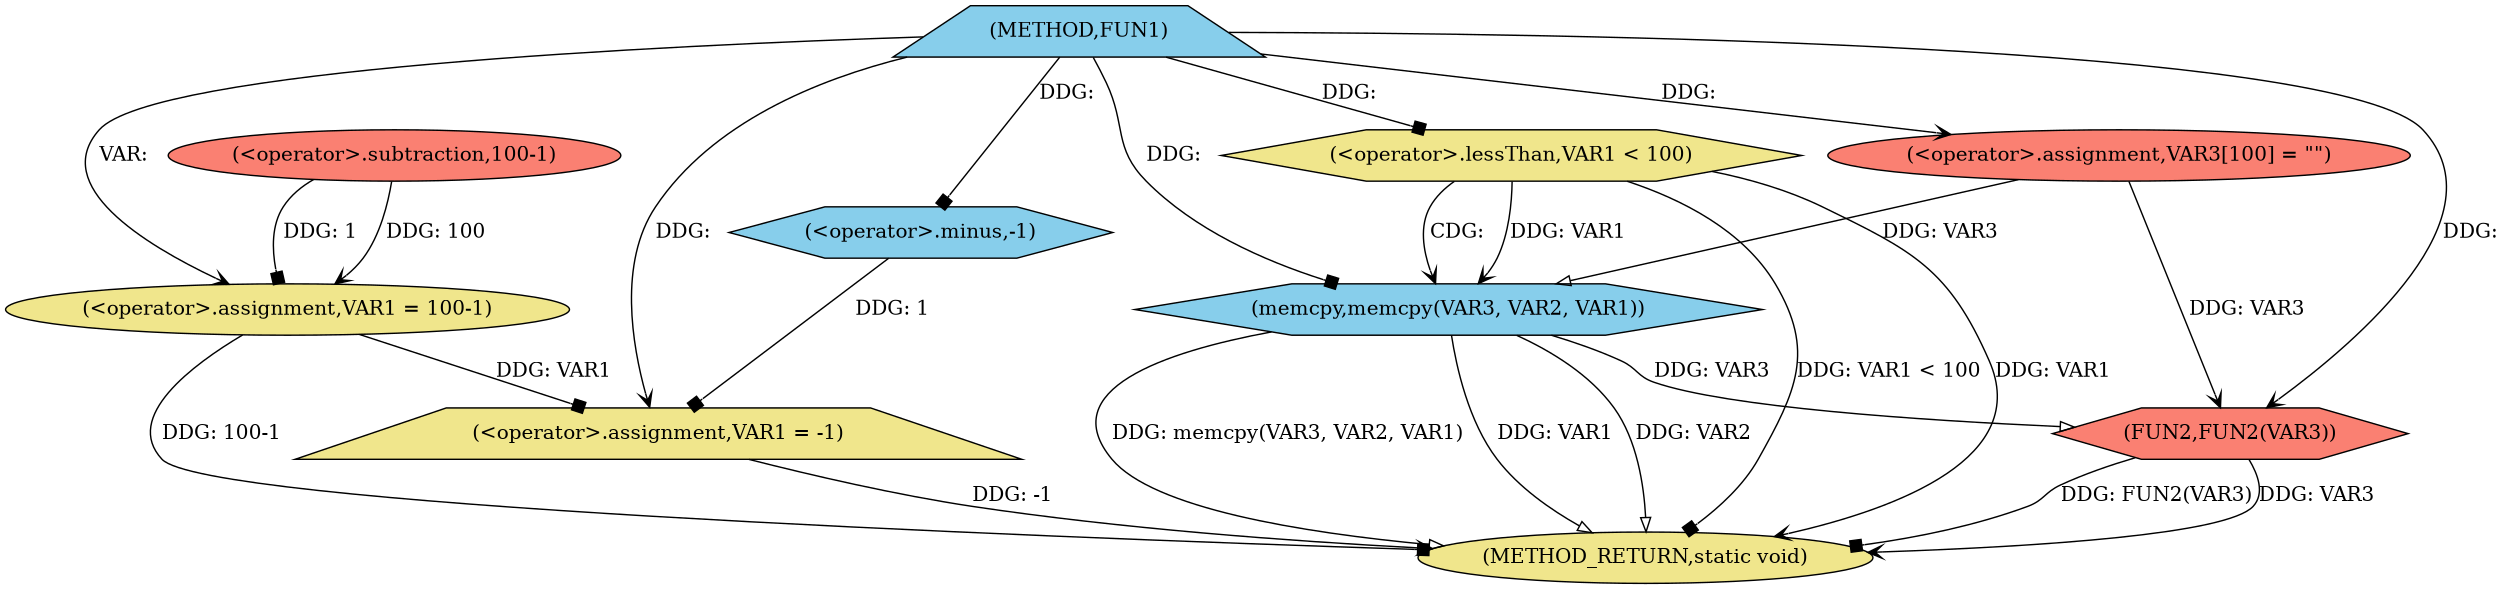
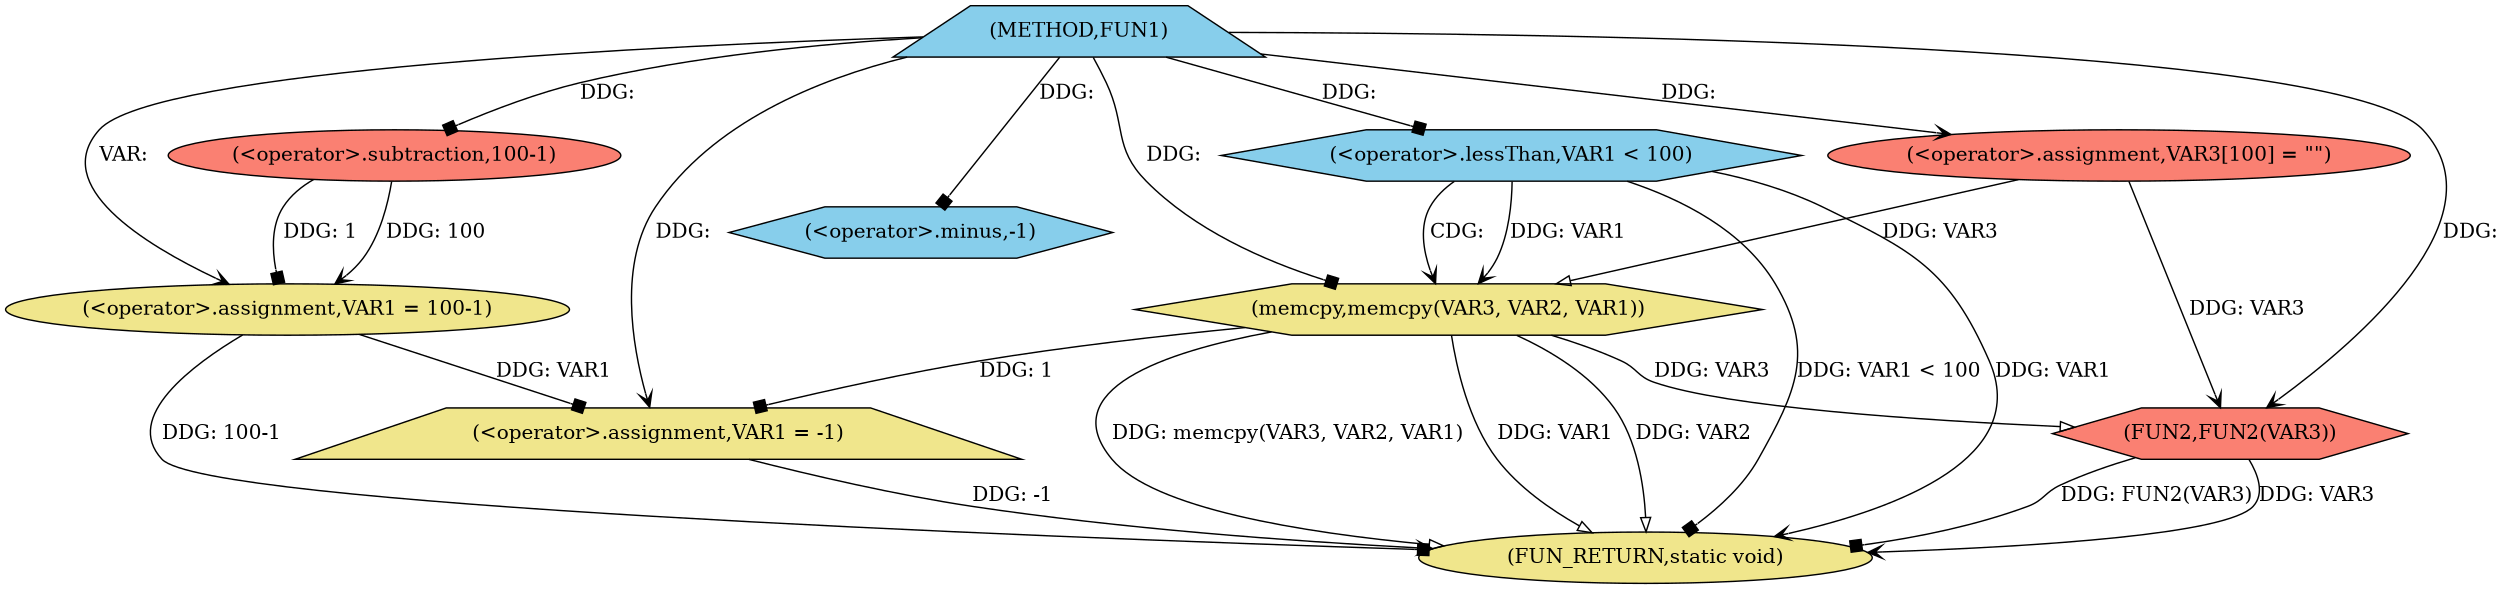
none -> (686, 62)
(1511, 155) -> (1511, 155)
(1449, 310) -> (1449, 310)
(796, 328) -> (1005, 357)
(1645, 558) -> (1645, 558)
